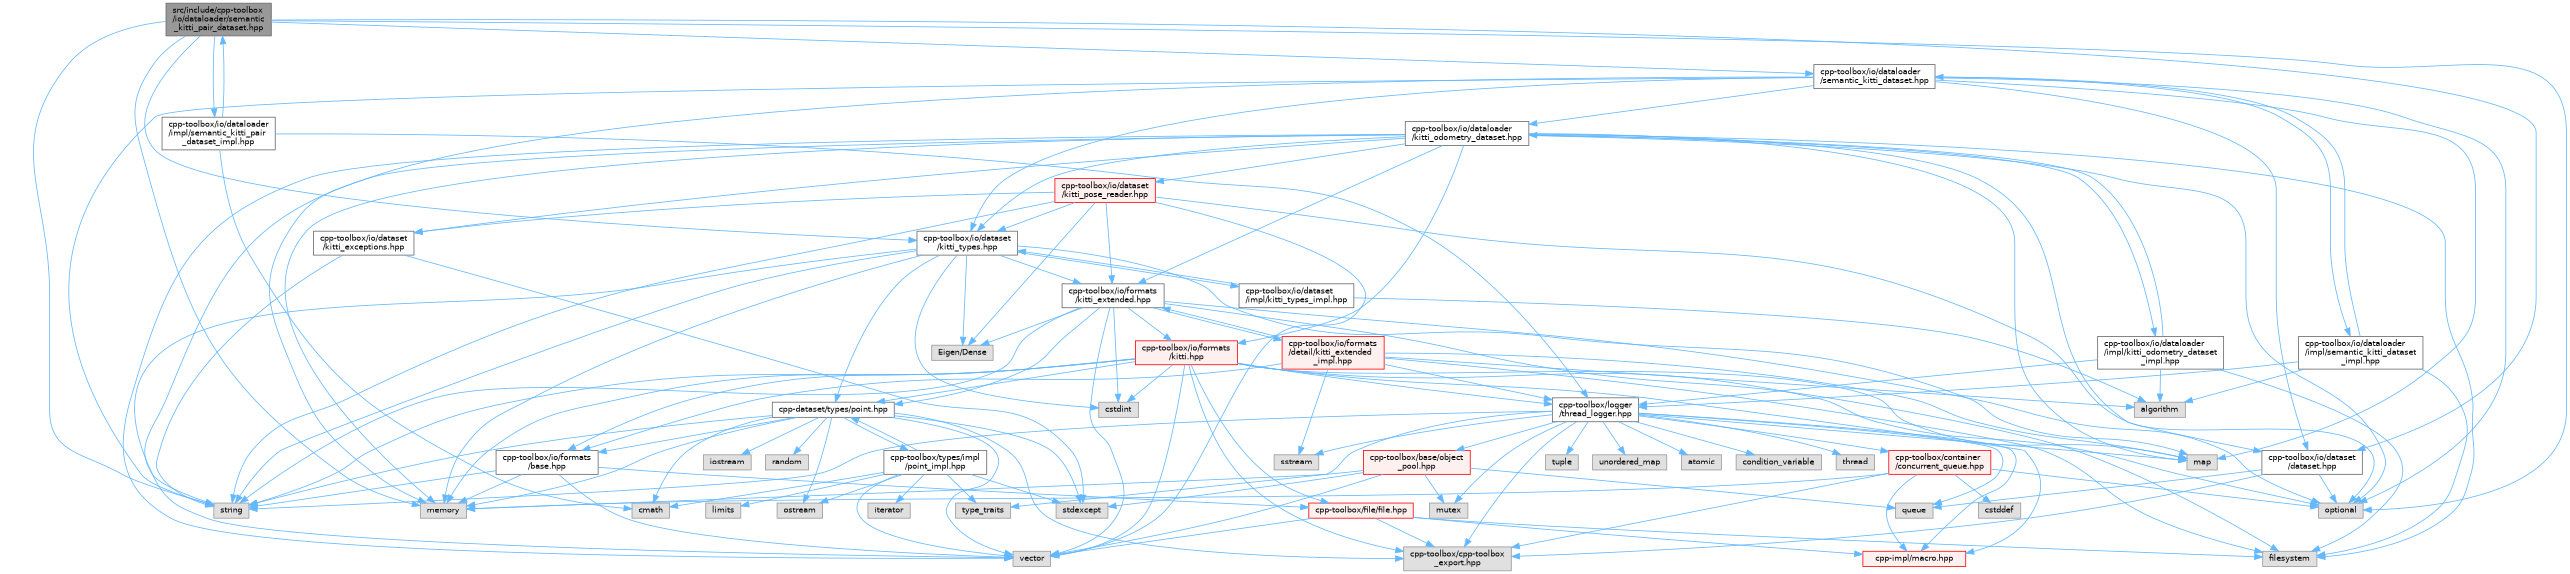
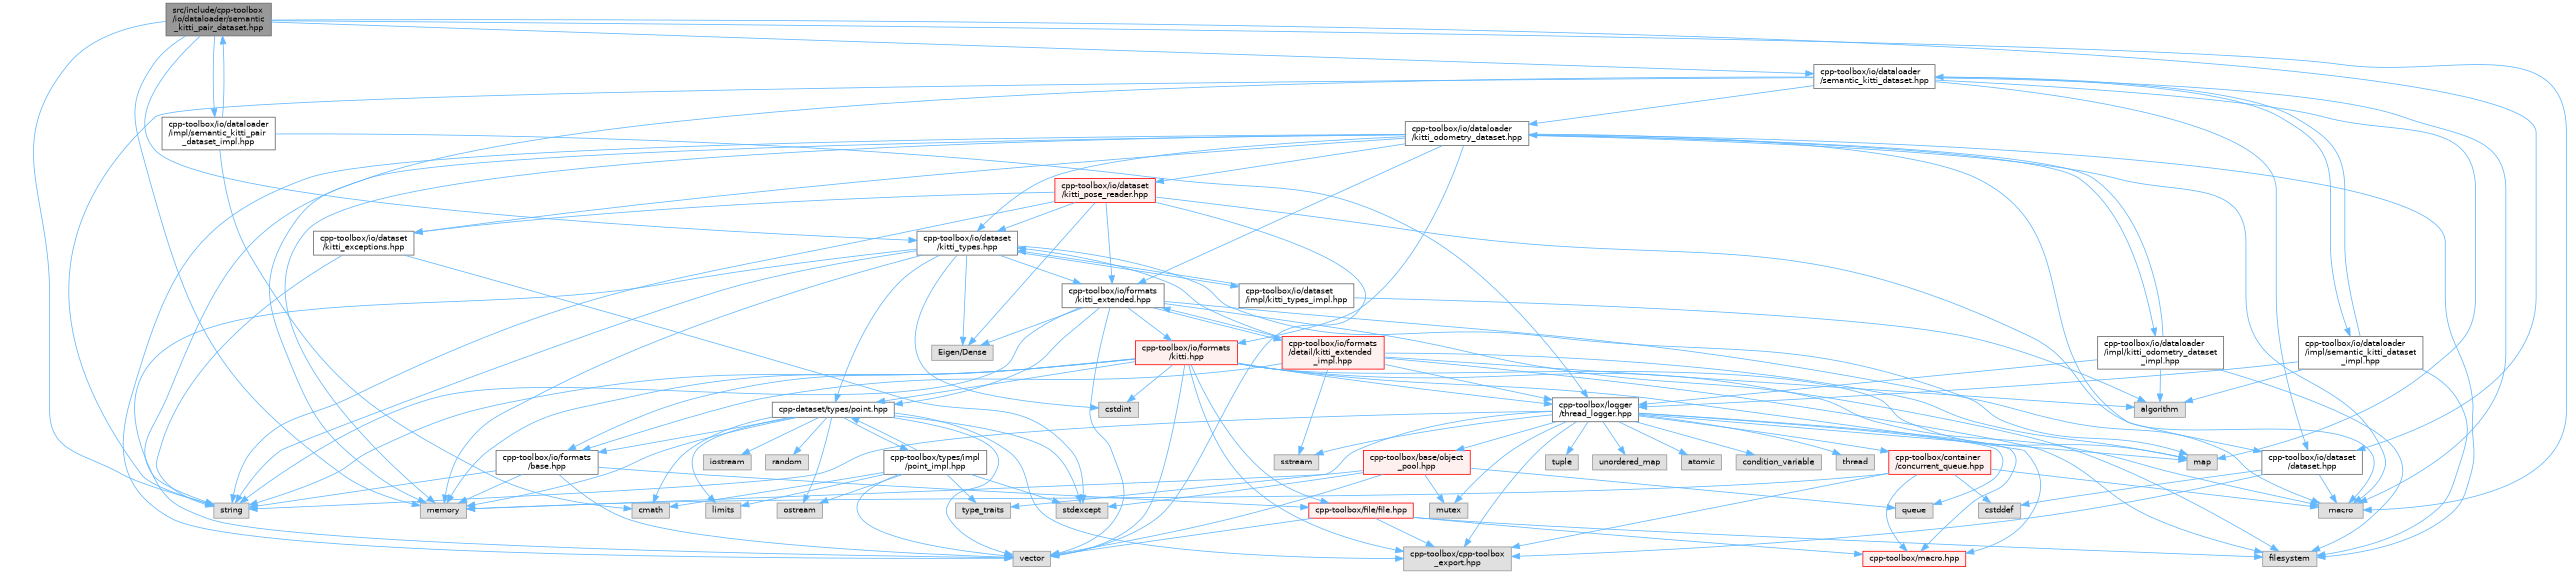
(1376, 97) -> (1166, 282)
(1943, 179) -> none
(1116, 351) -> none
(512, 447) -> (695, 453)
(2094, 489) -> (2169, 483)
(889, 511) -> none
(2341, 511) -> (2341, 511)
(1914, 559) -> (1914, 559)
